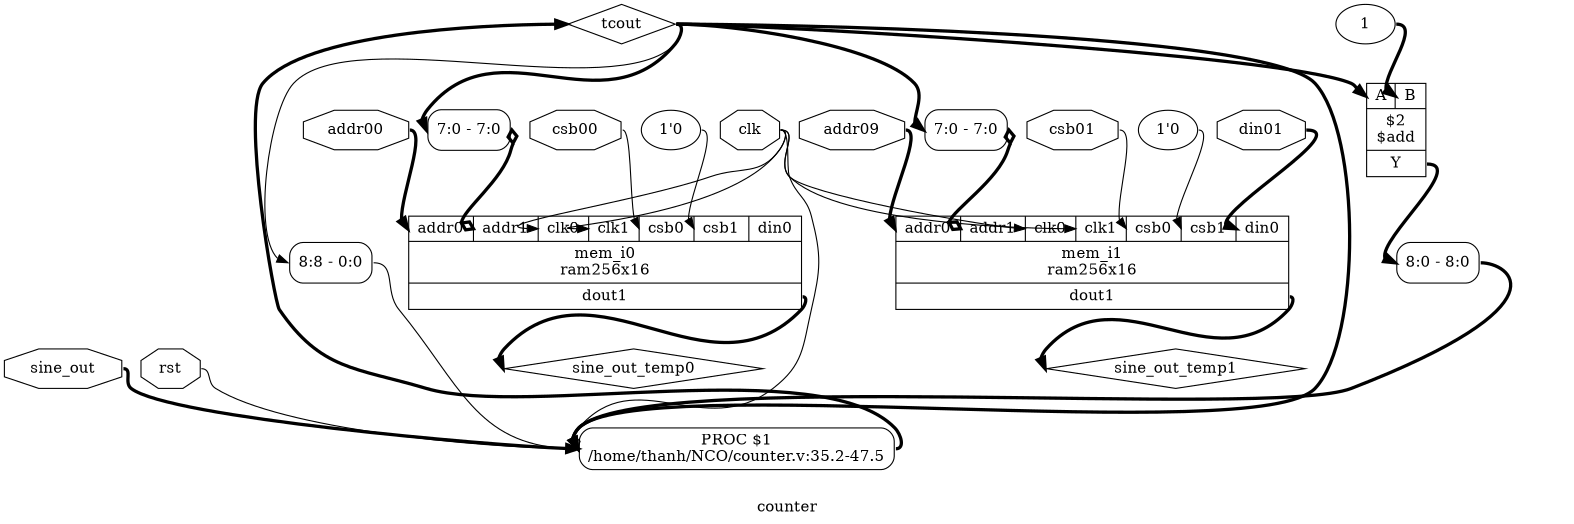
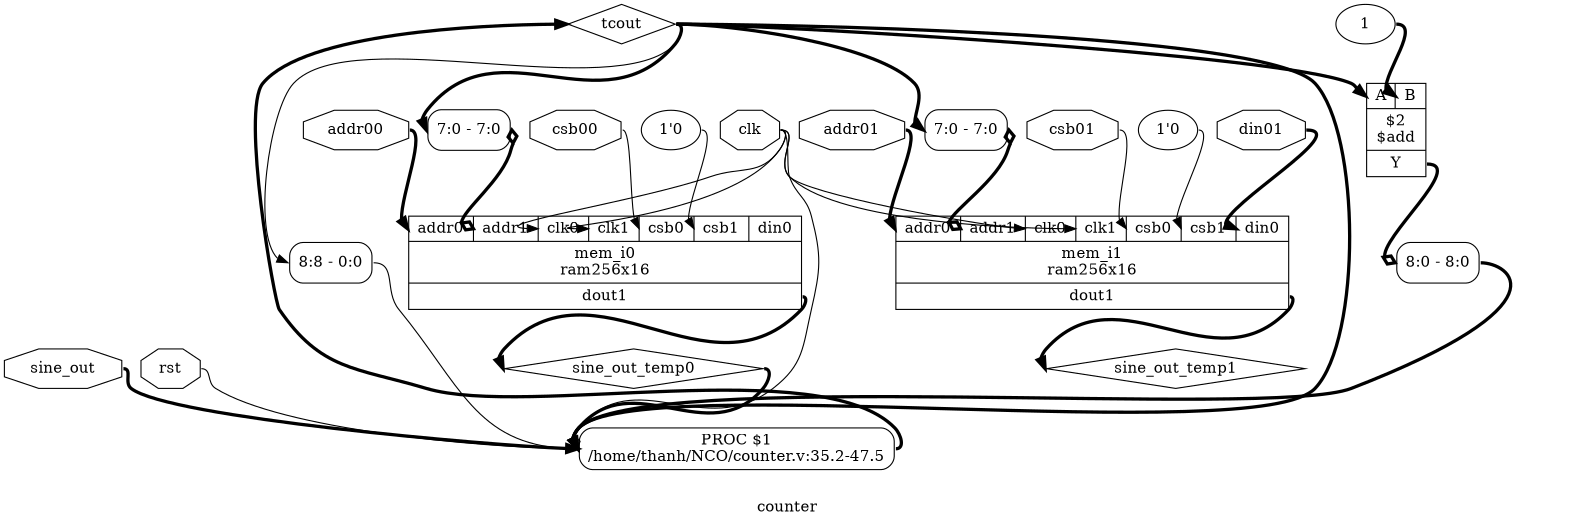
(852, 130) -> (852, 130)
(1415, 209) -> (1415, 209)
none -> (677, 409)
